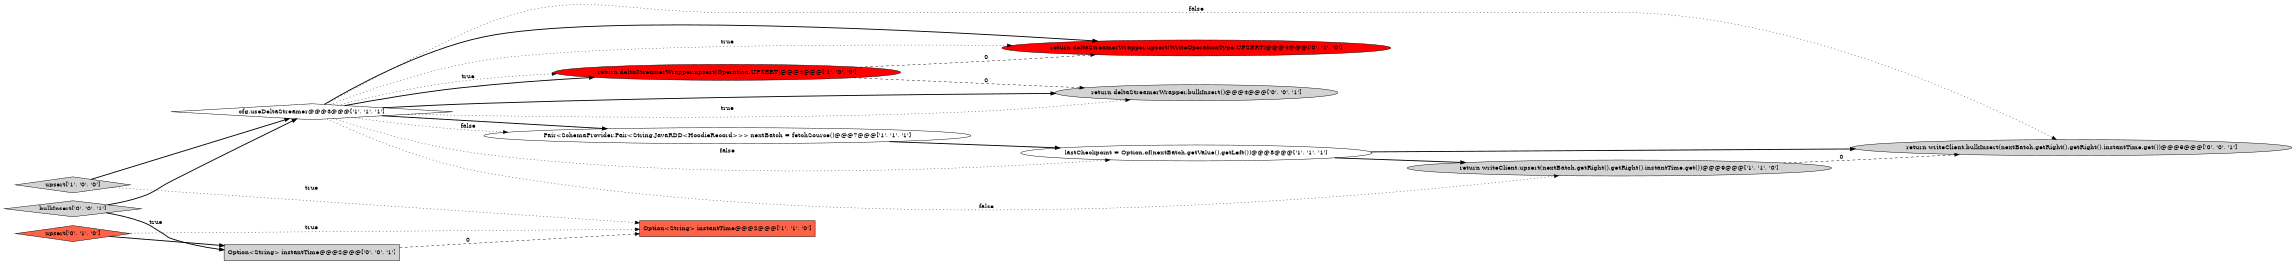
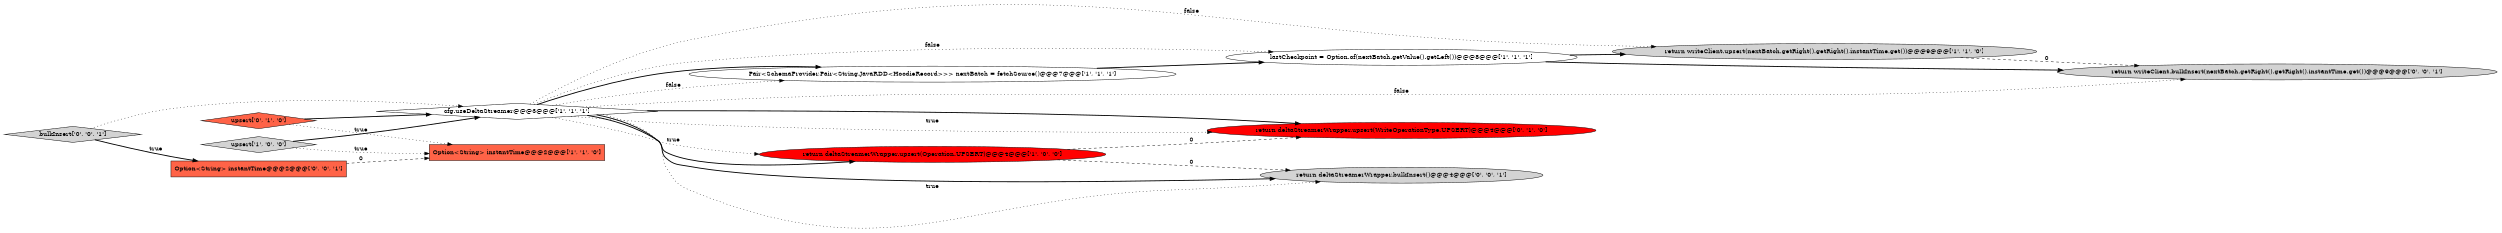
(201, 166) -> (273, 101)
(165, 241) -> (365, 117)
(312, 253) -> (259, 169)
